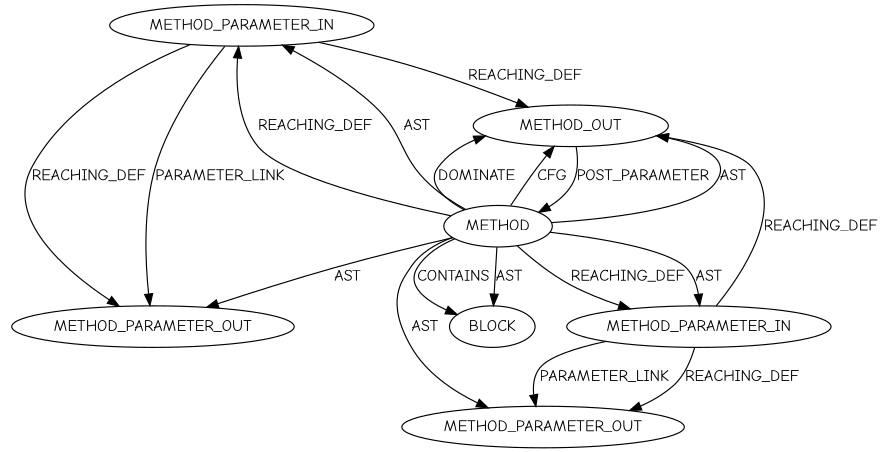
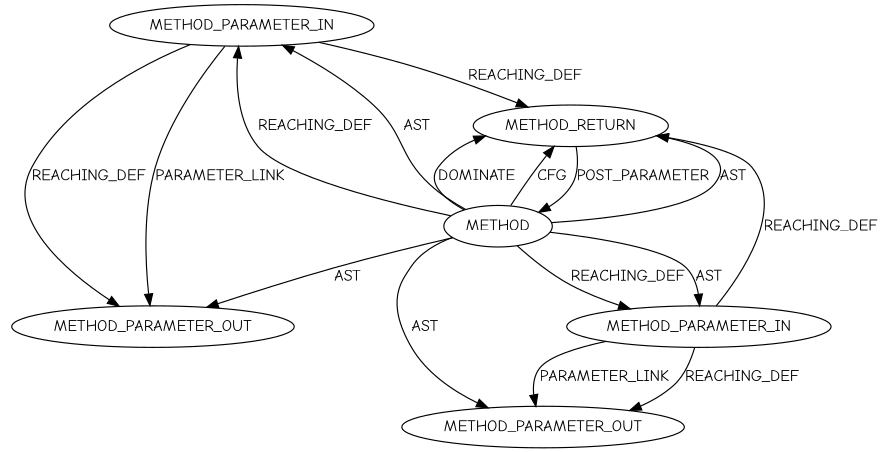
(571, 126) -> (571, 126)
(492, 327) -> none
